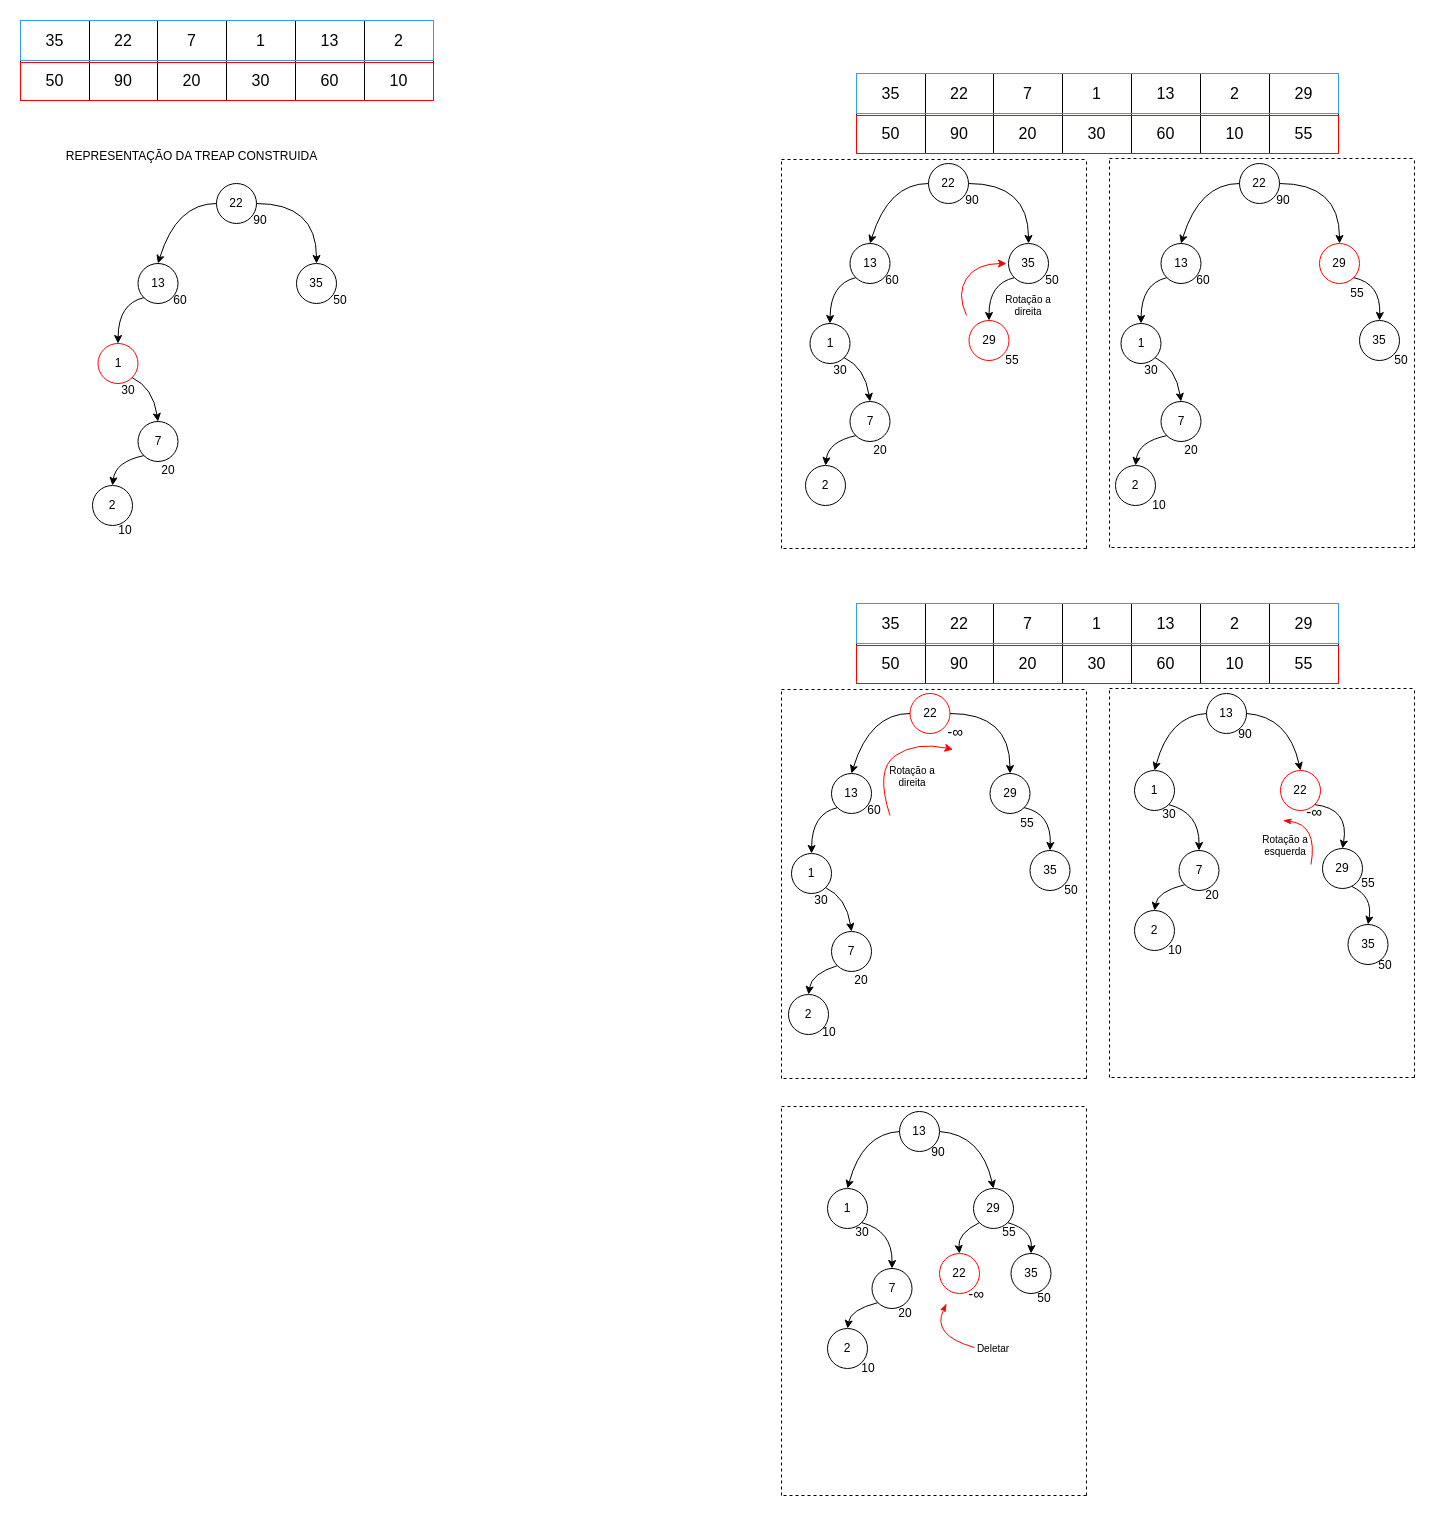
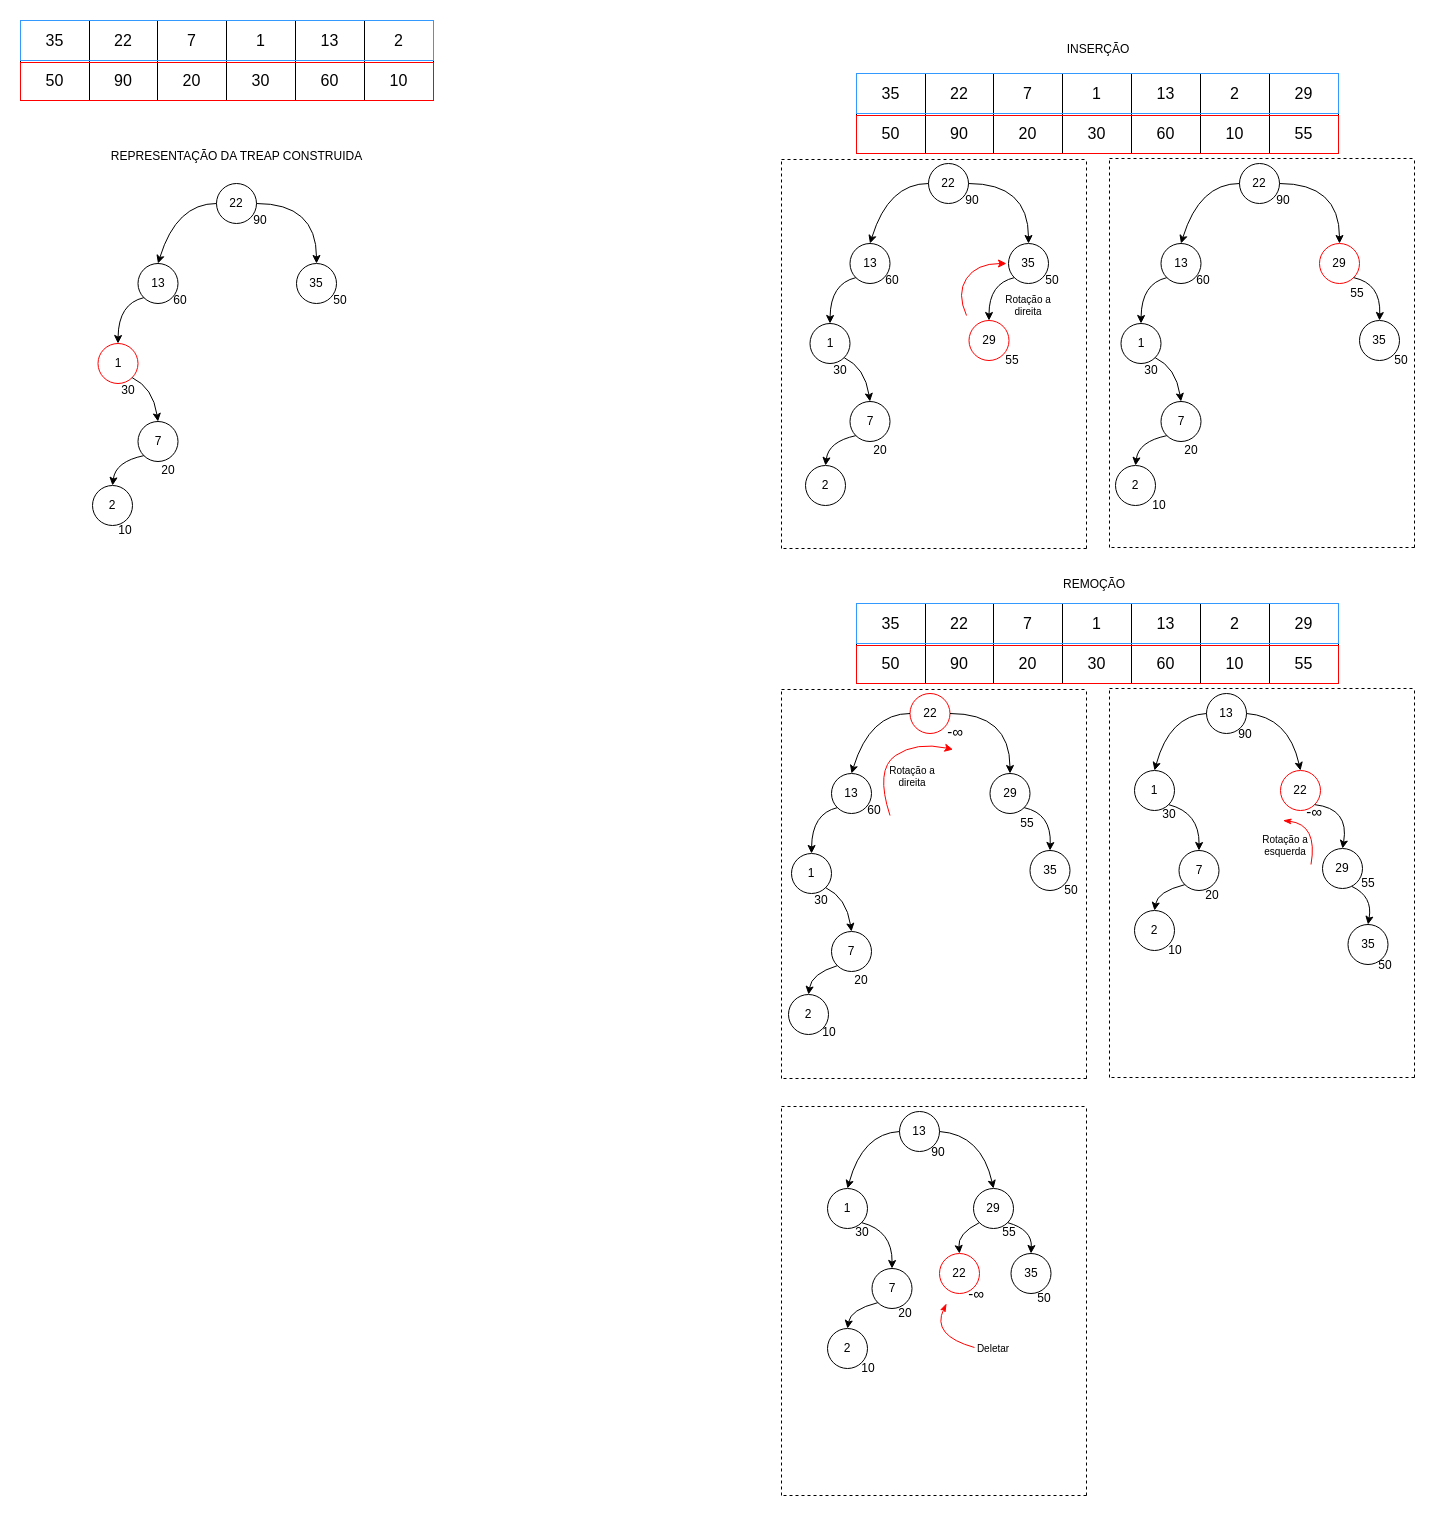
none -> (1099, 50)
(192, 157) -> (237, 157)
none -> (1095, 585)
